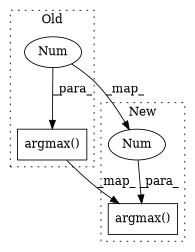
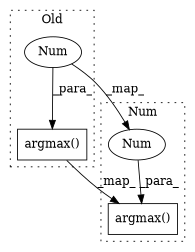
(143, 113) -> (143, 113)
